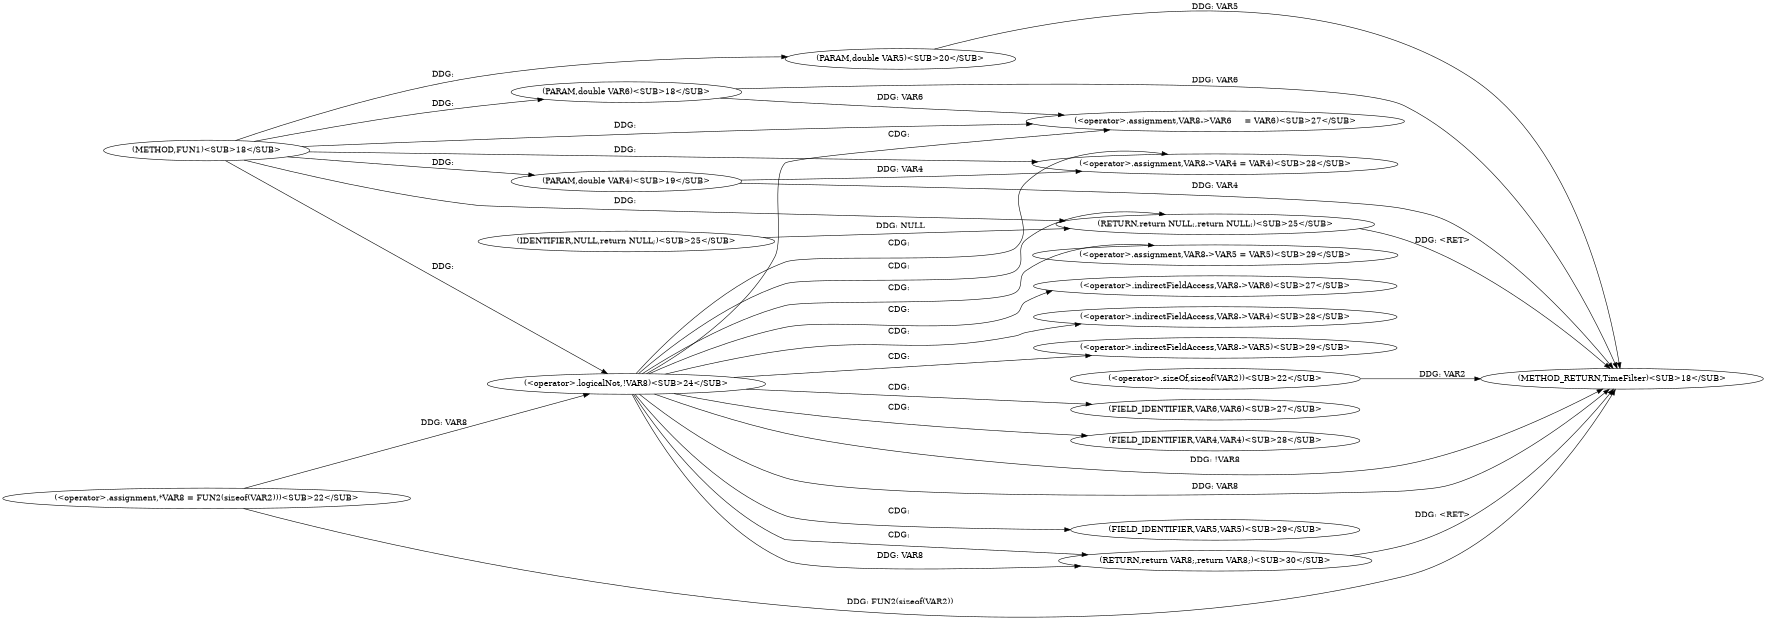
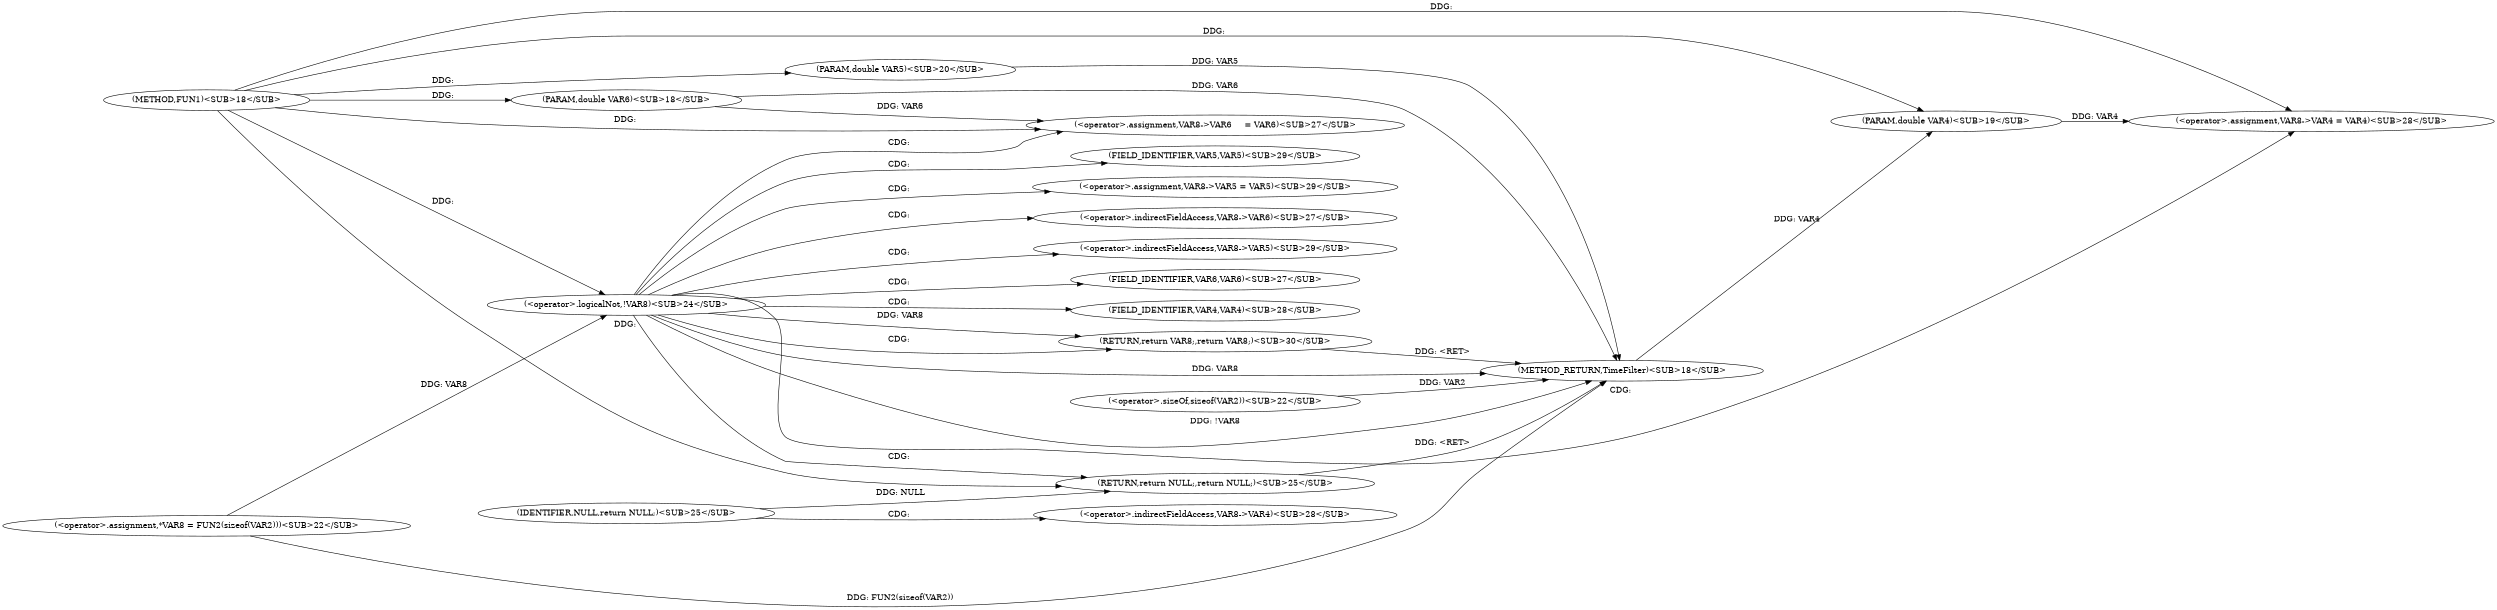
(1203, 196) -> (1782, 248)
(870, 345) -> (898, 520)
